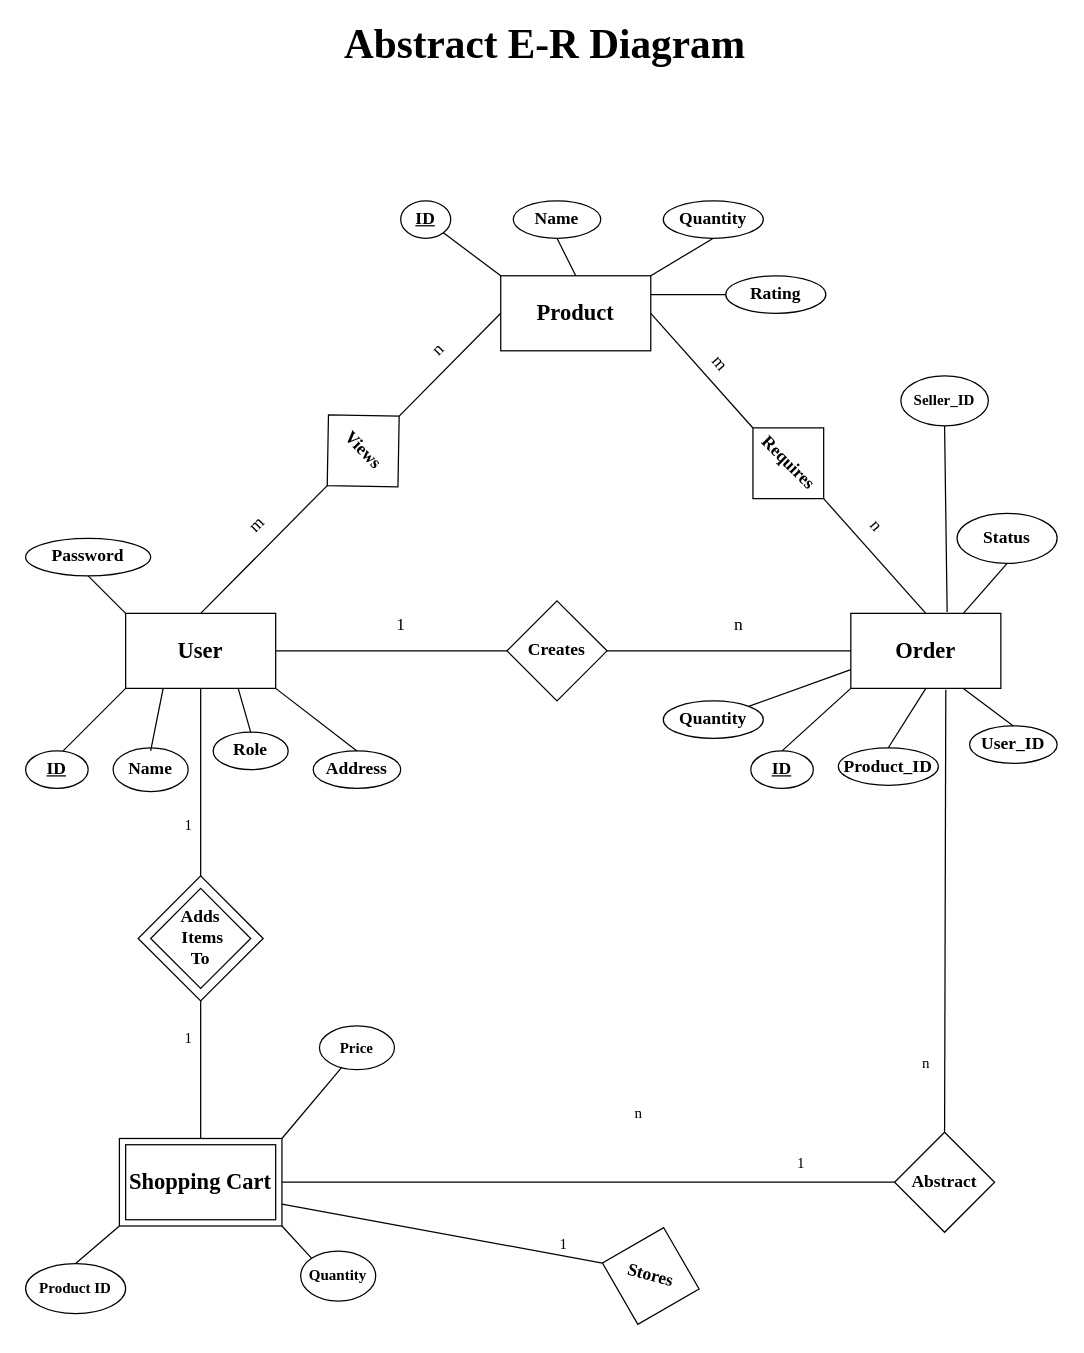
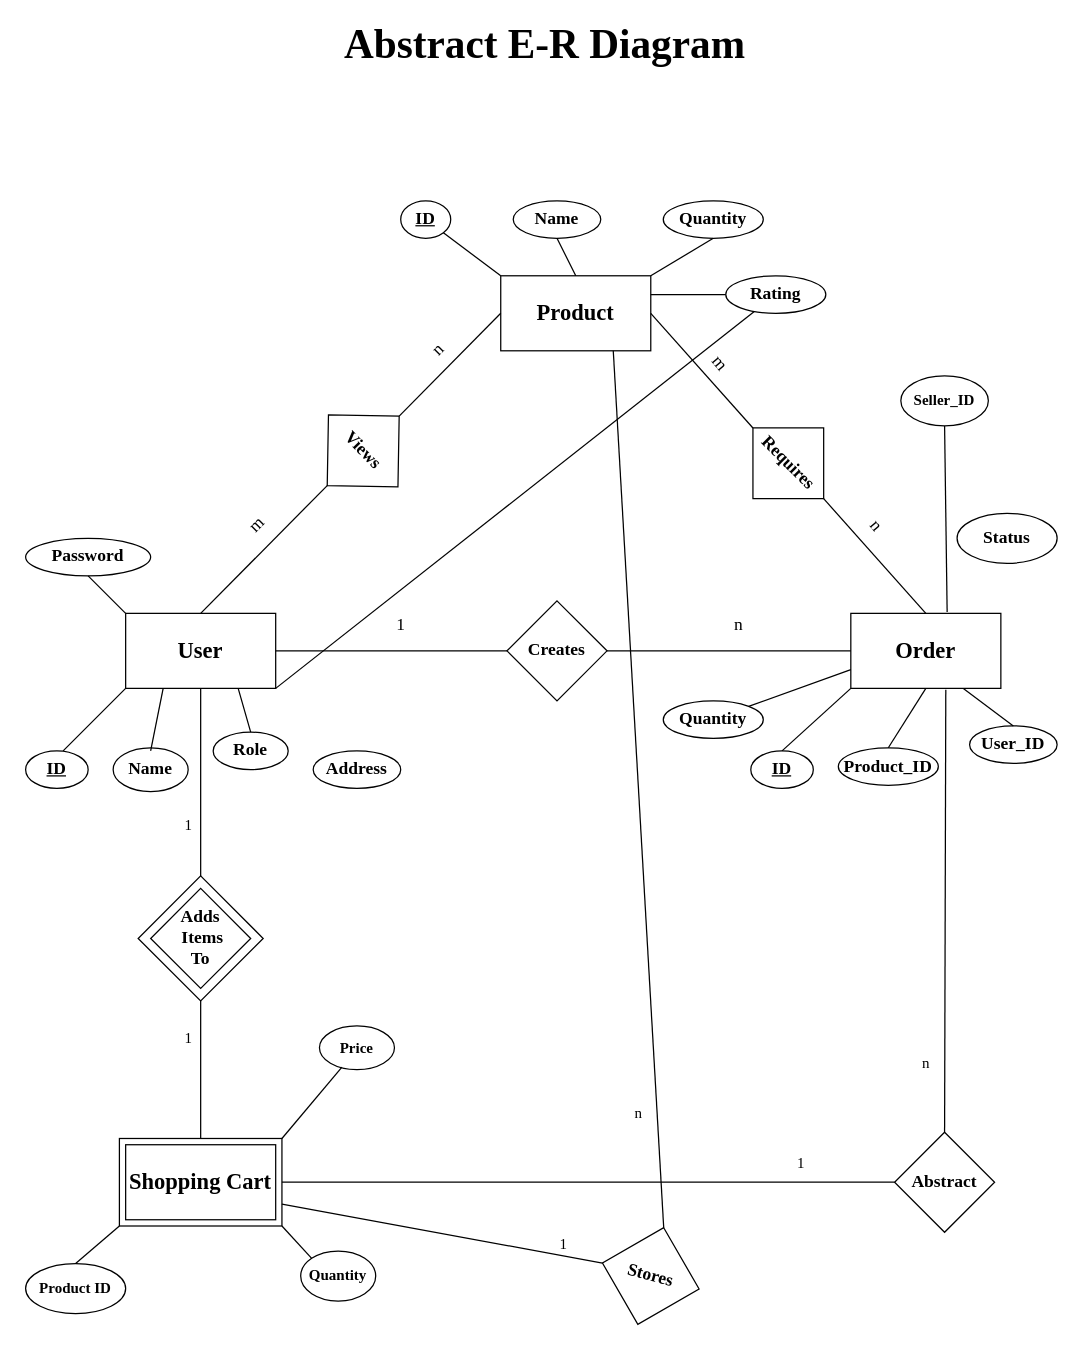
(985, 588) -> none
(316, 719) -> (540, 480)
none -> (638, 789)
